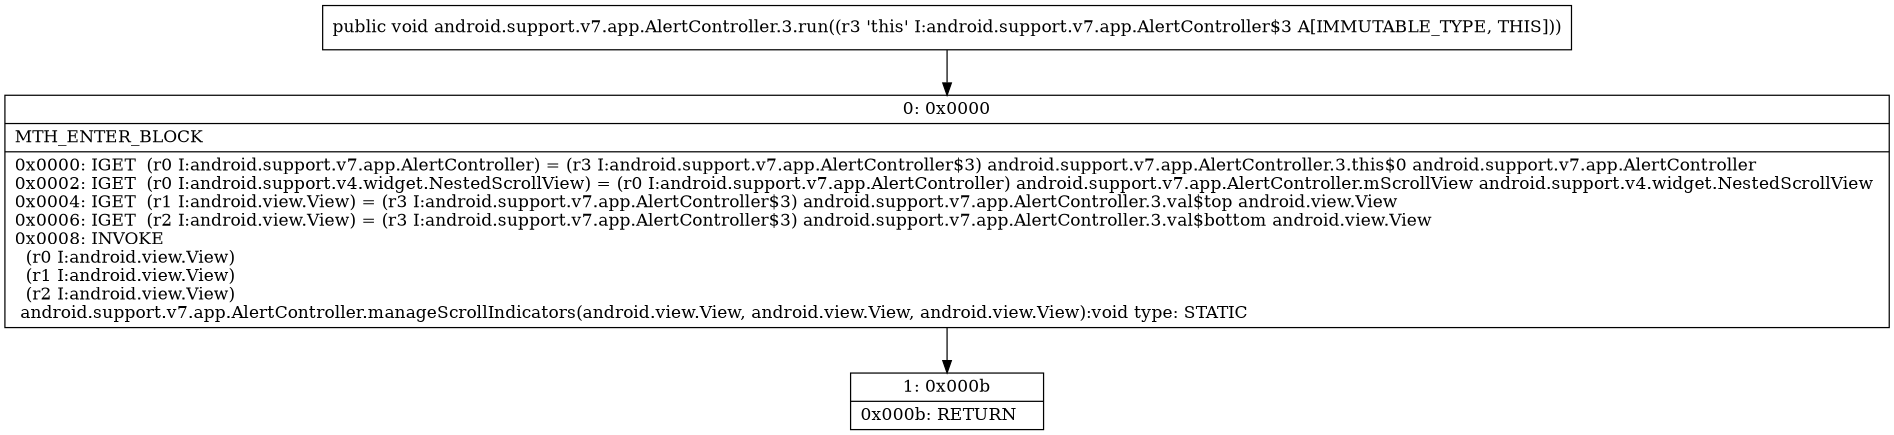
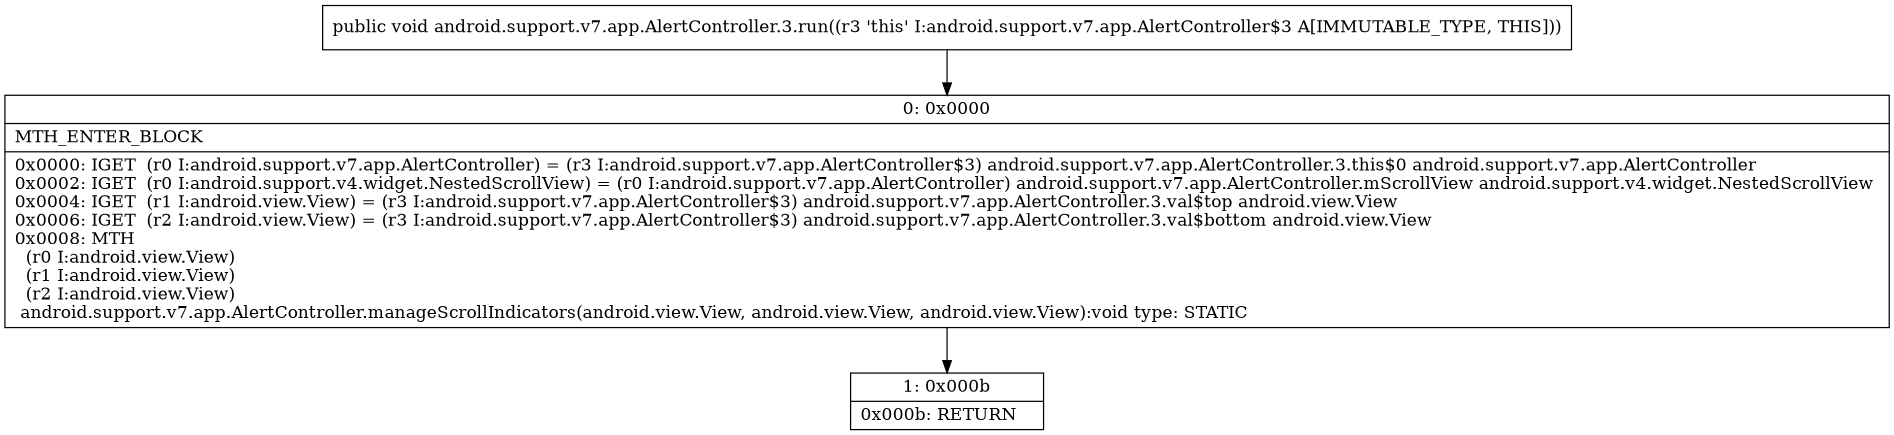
(95, 239) -> (81, 239)
